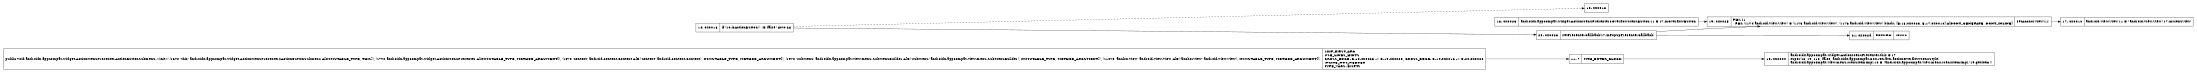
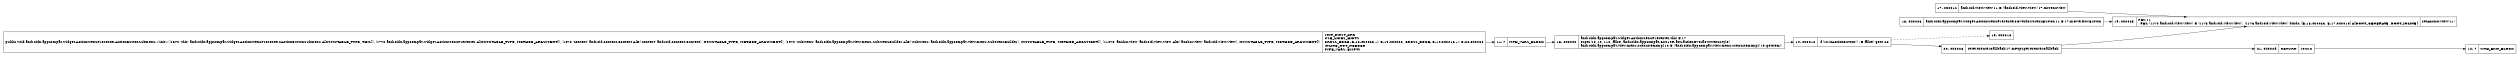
(2055, 22) -> (2126, 14)
none -> (1788, 42)
none -> (2491, 49)
(1603, 59) -> (1527, 42)
